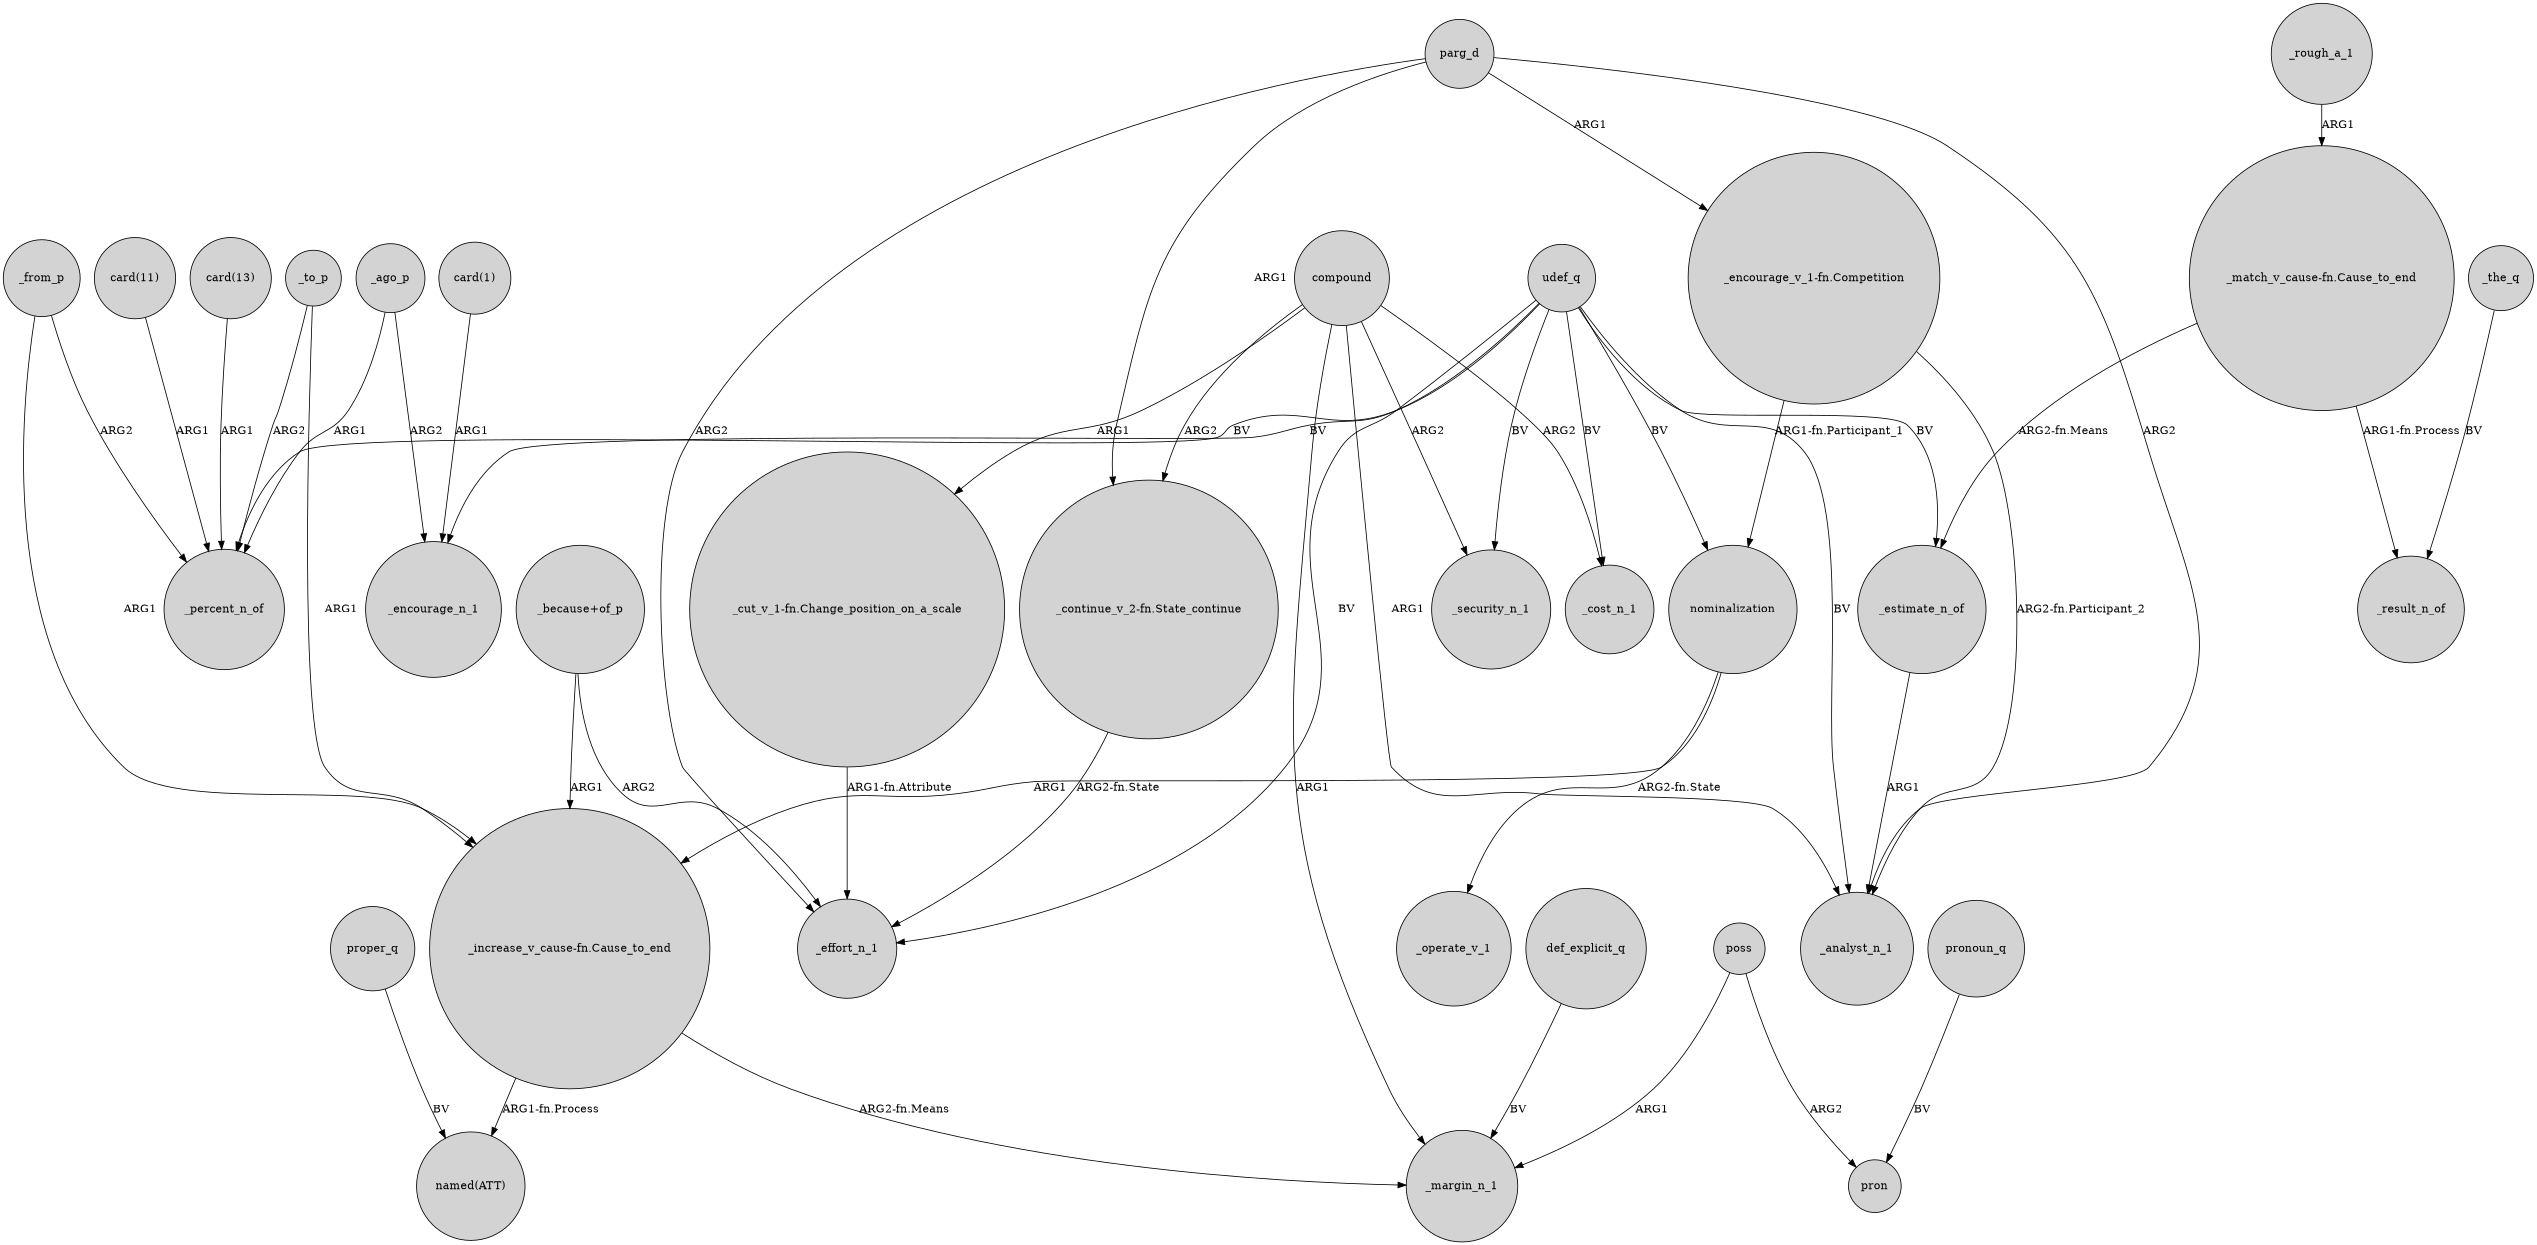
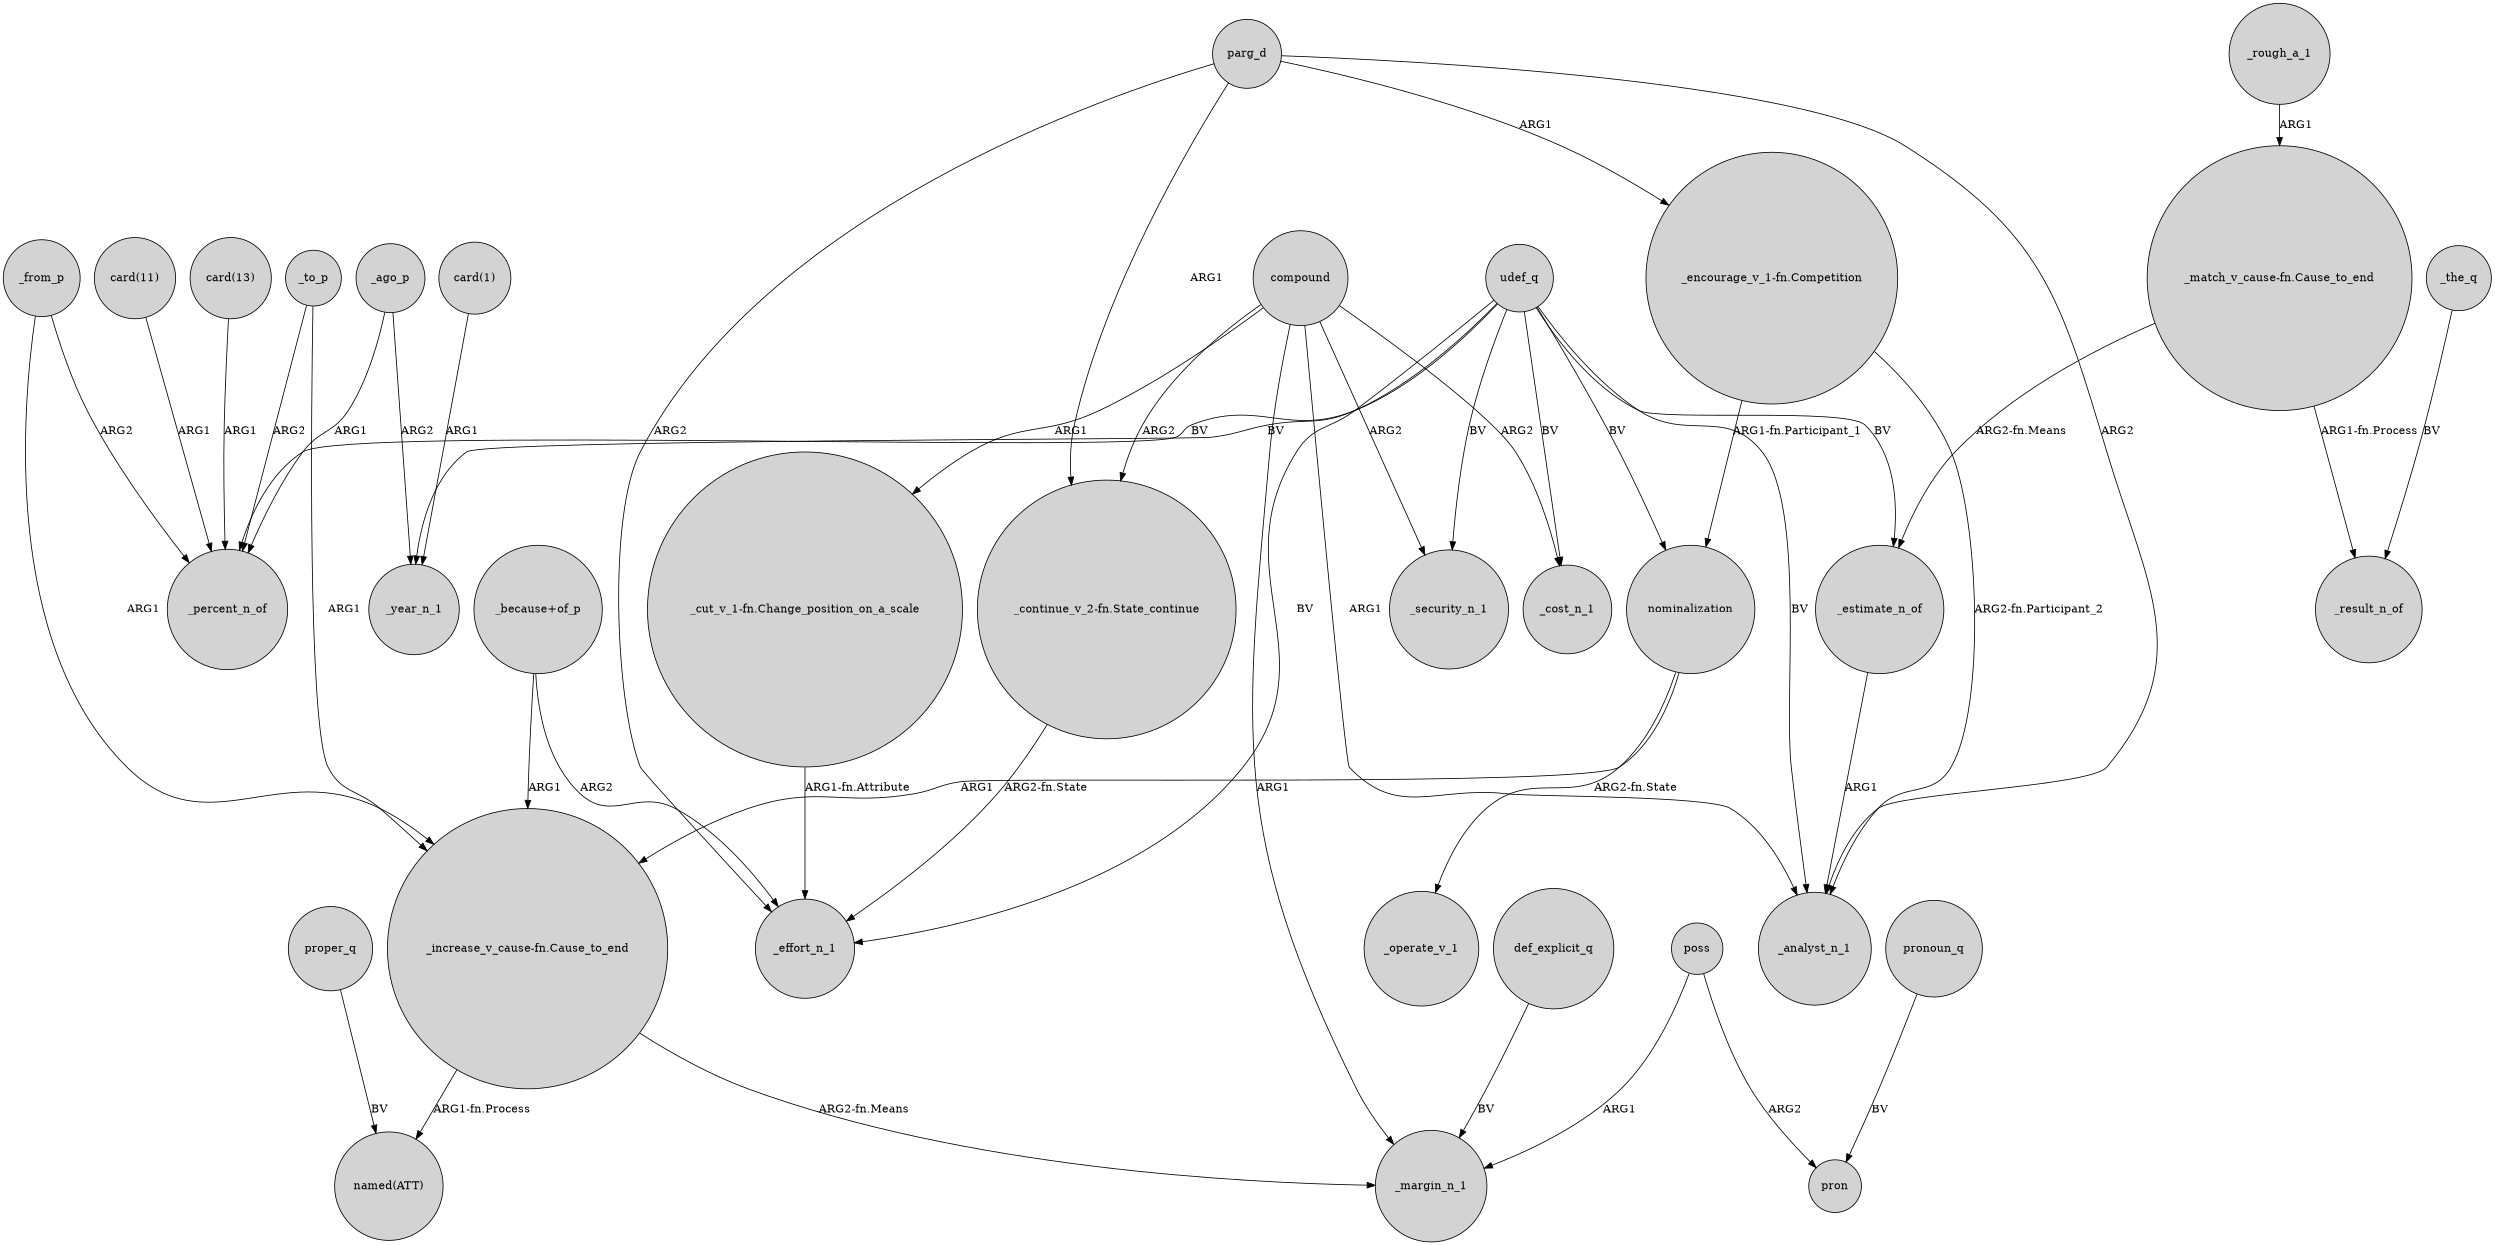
(433, 609) -> (414, 609)
